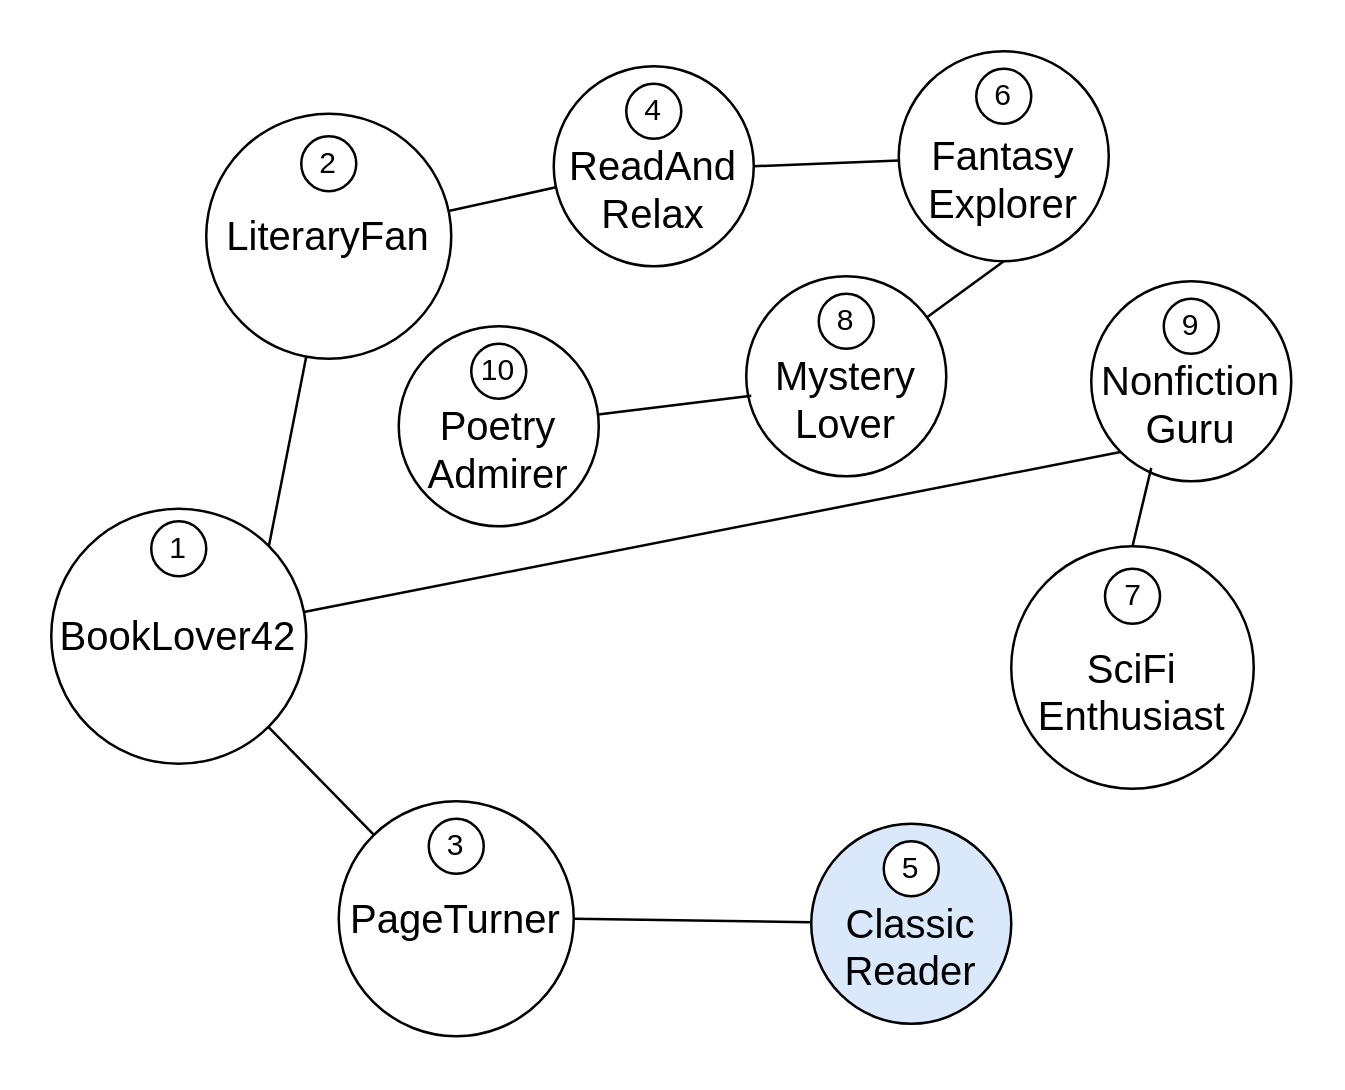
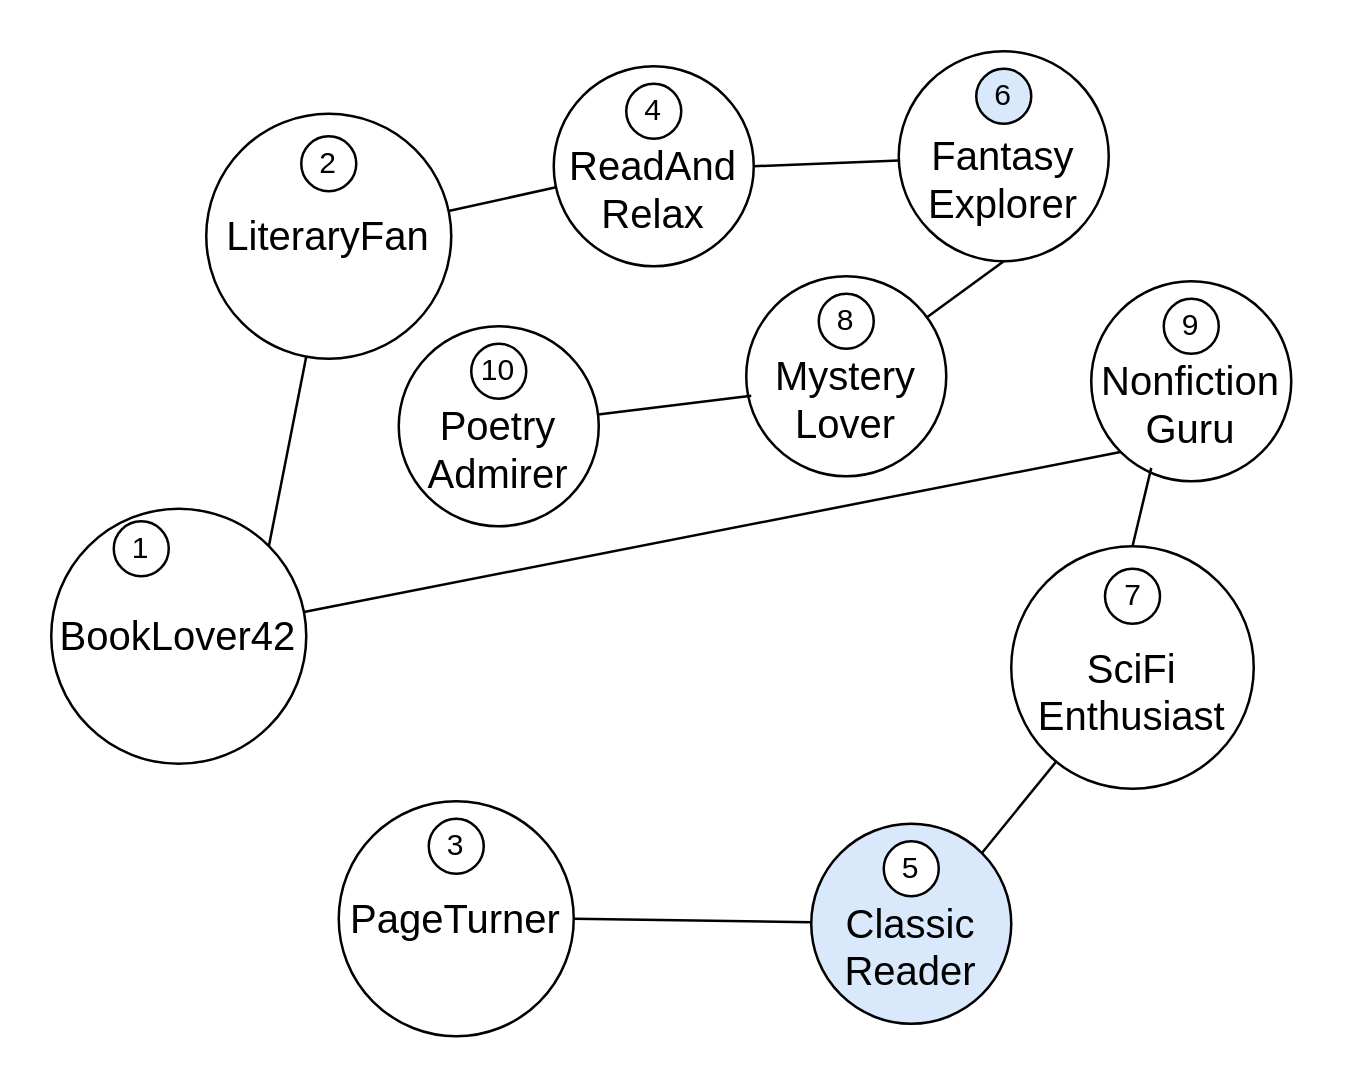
(1004, 96) -> (1004, 96)
(179, 549) -> (141, 549)
(321, 781) -> none
none -> (1020, 807)
